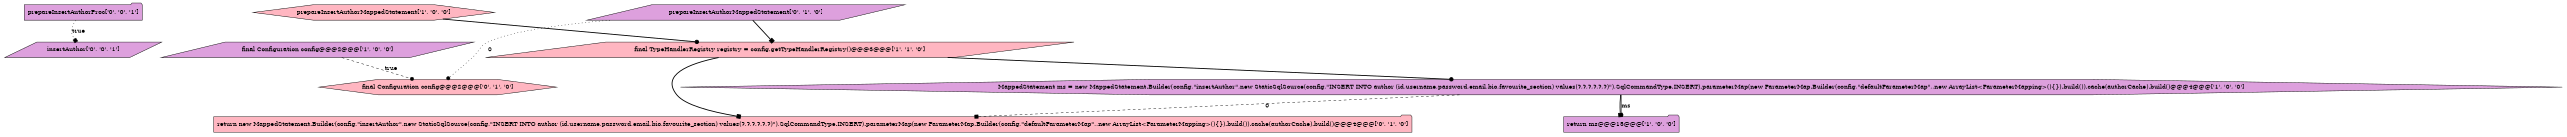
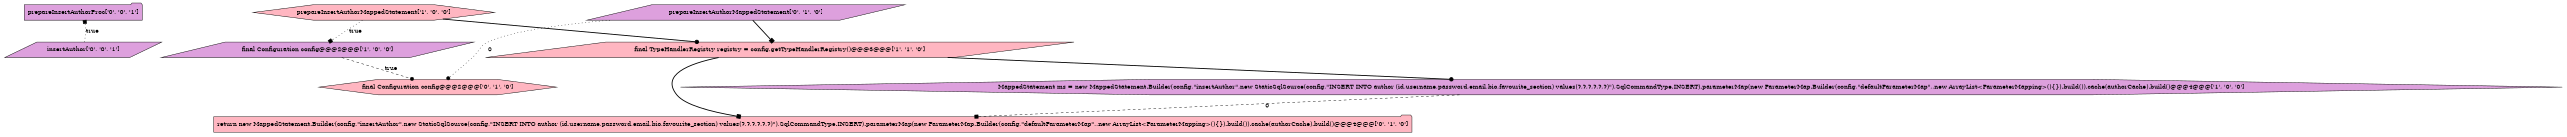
(72, 29) -> (85, 33)
none -> (348, 30)
(1621, 124) -> none
